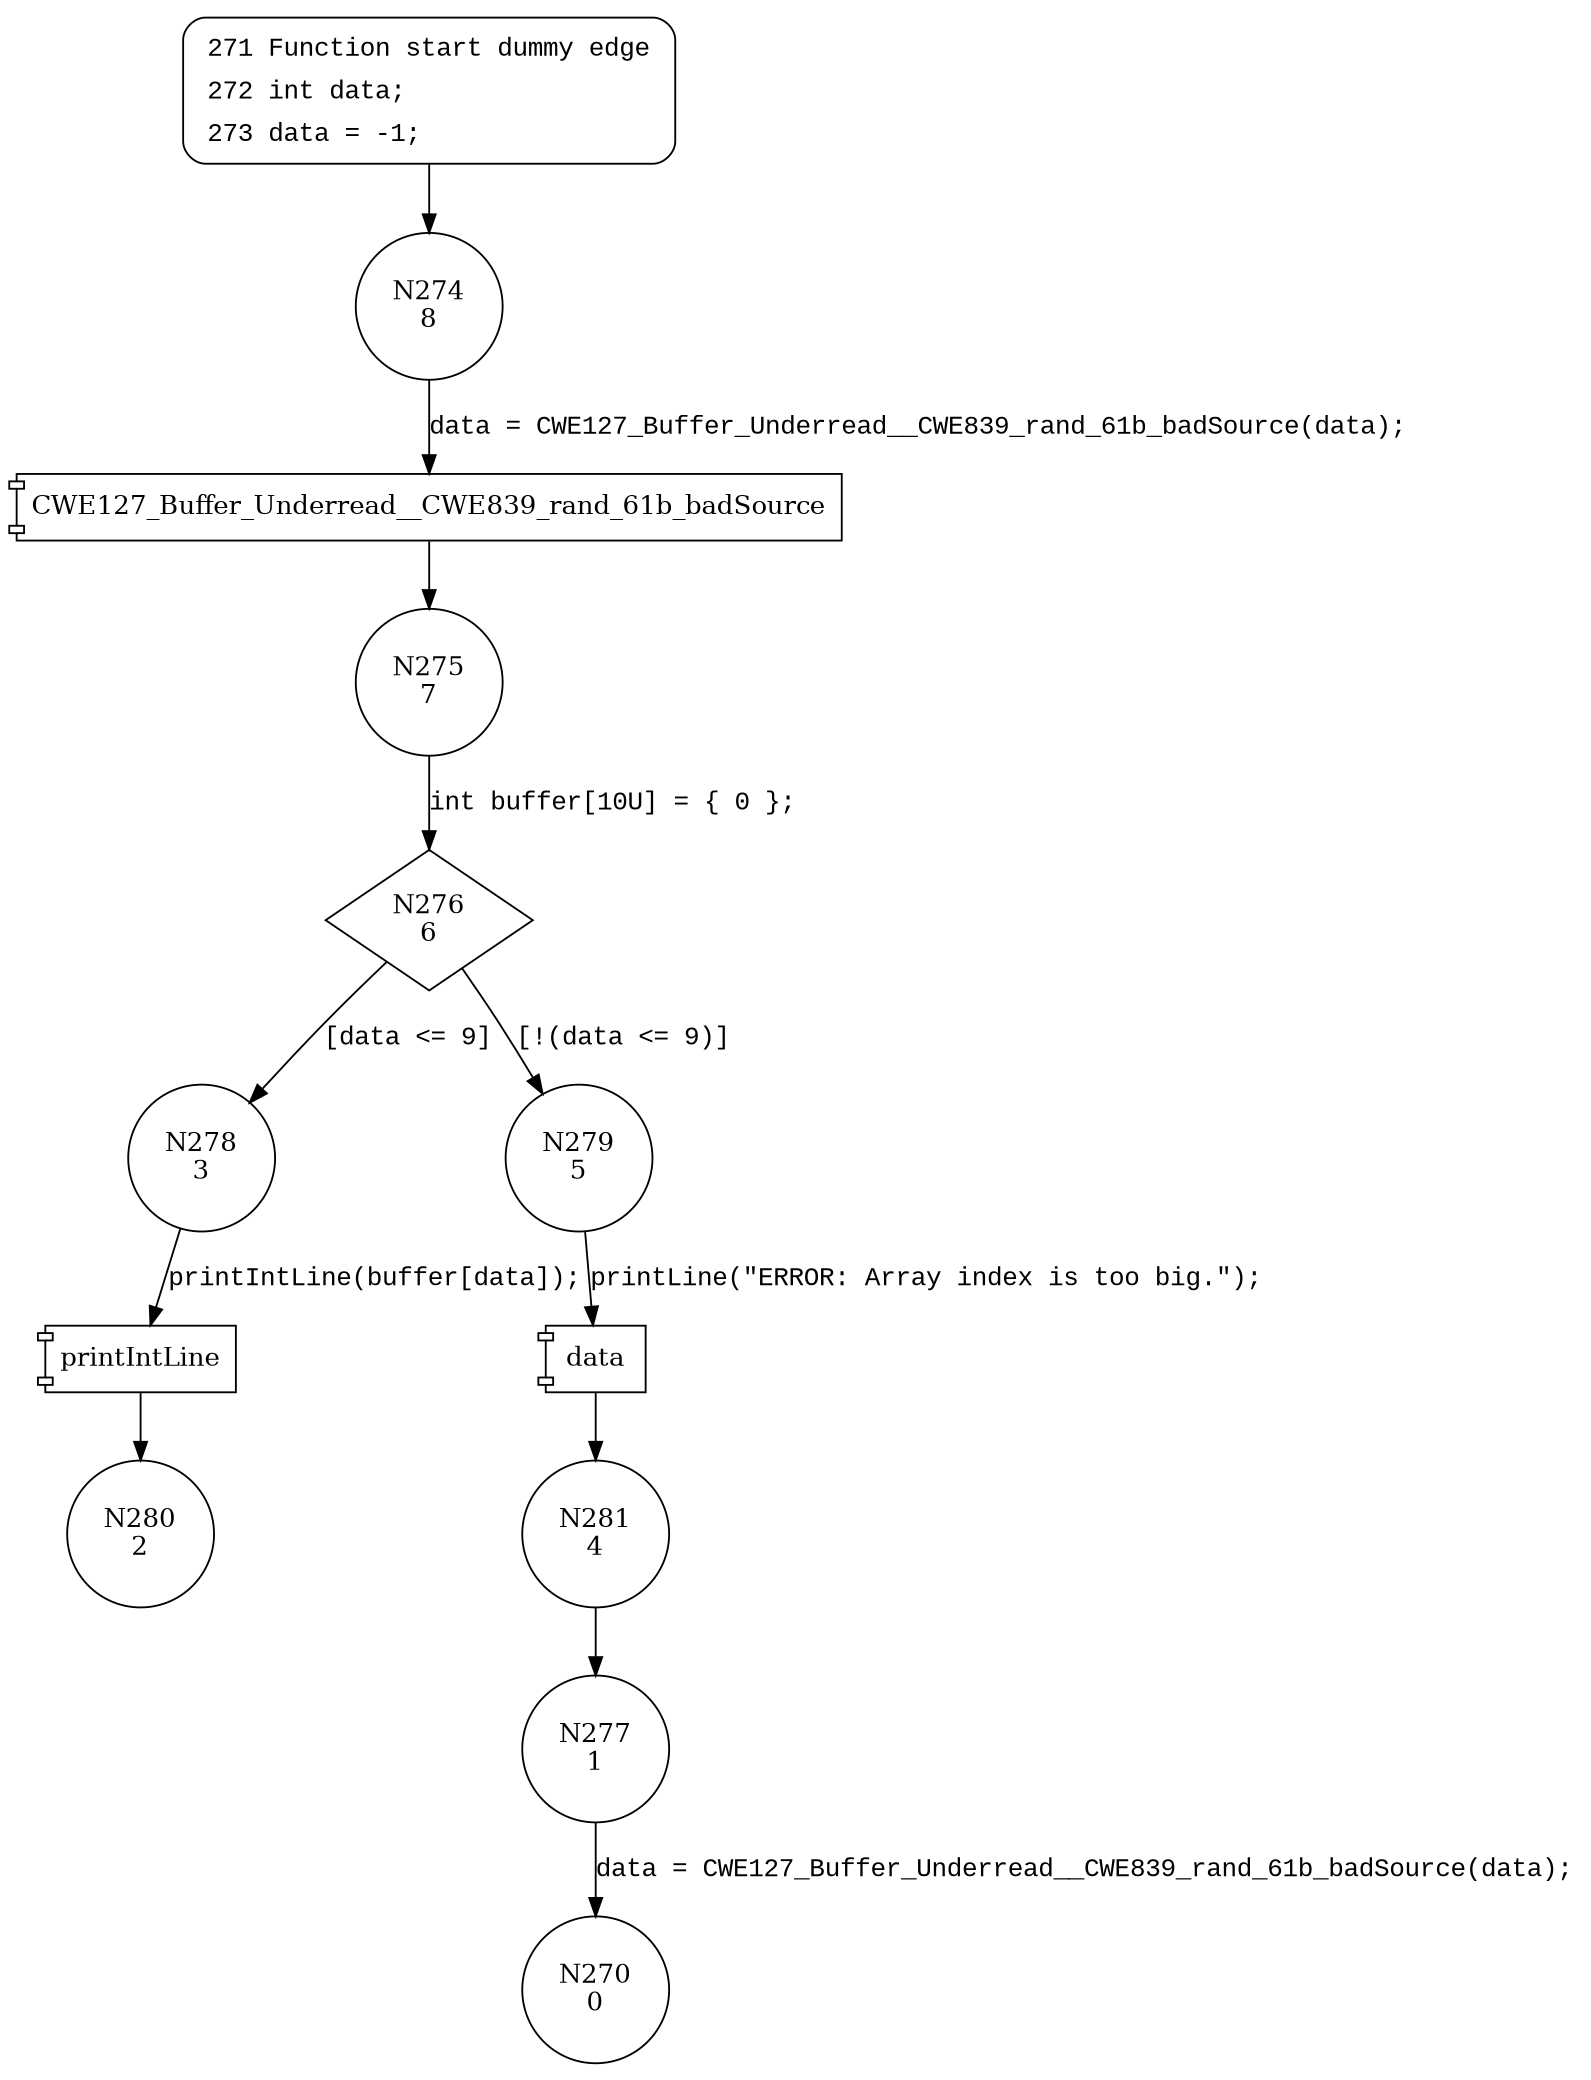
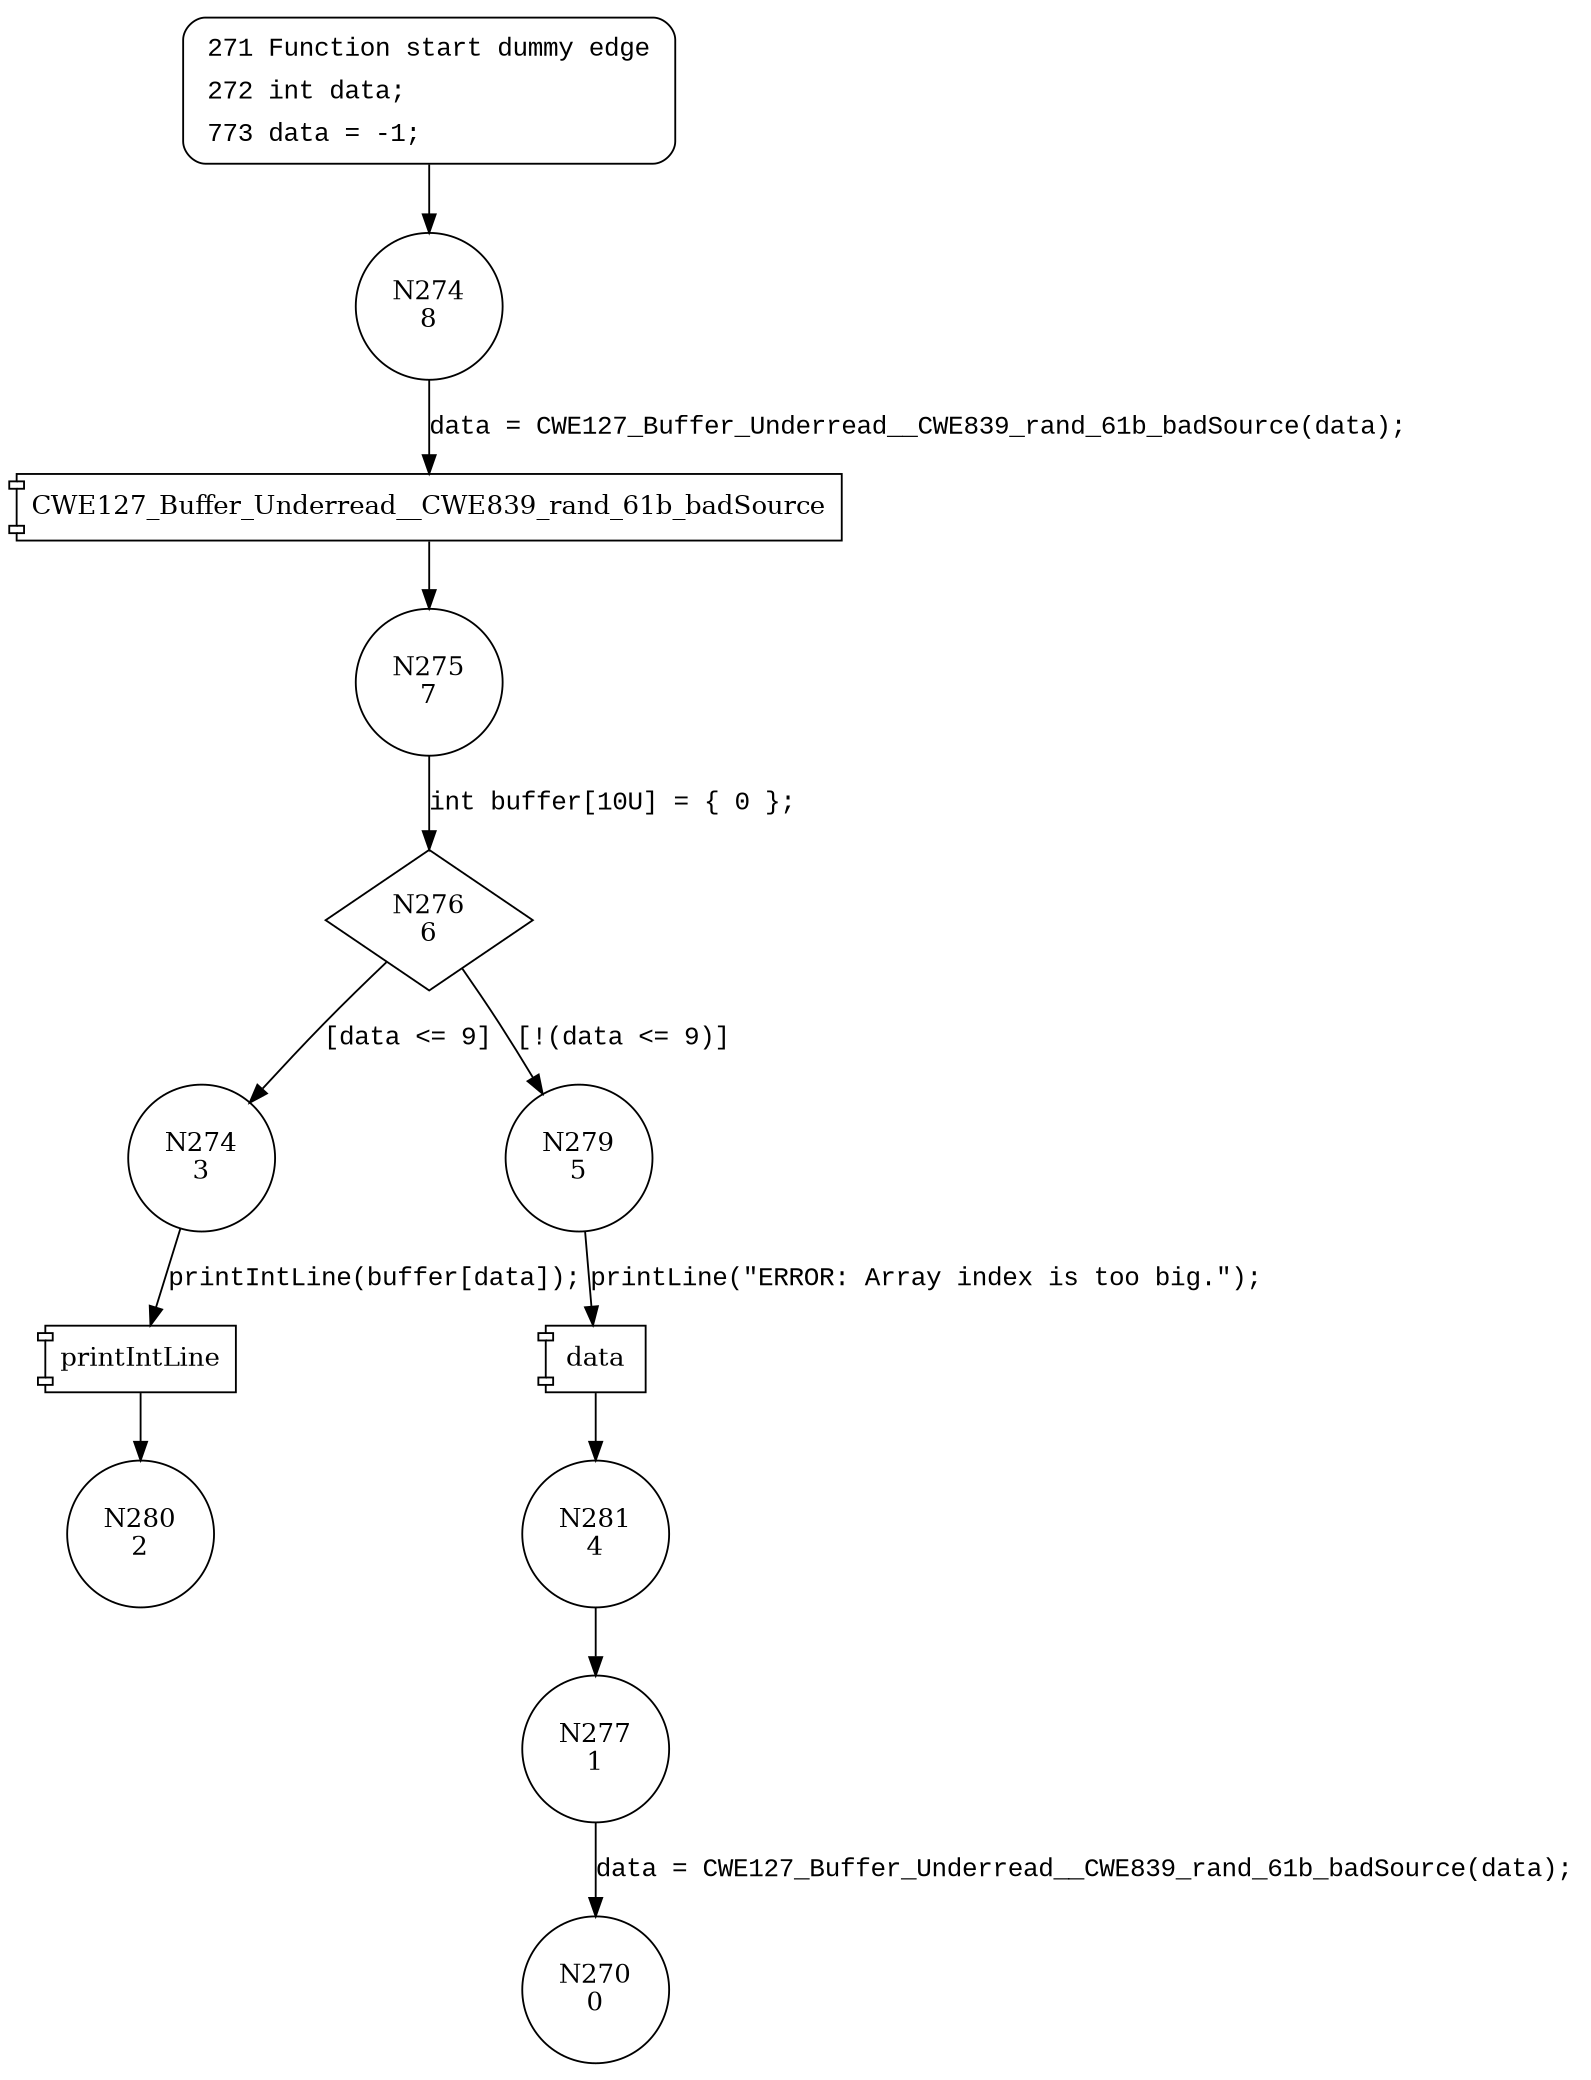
(230, 133) -> (230, 133)
(202, 1158) -> (202, 1158)
